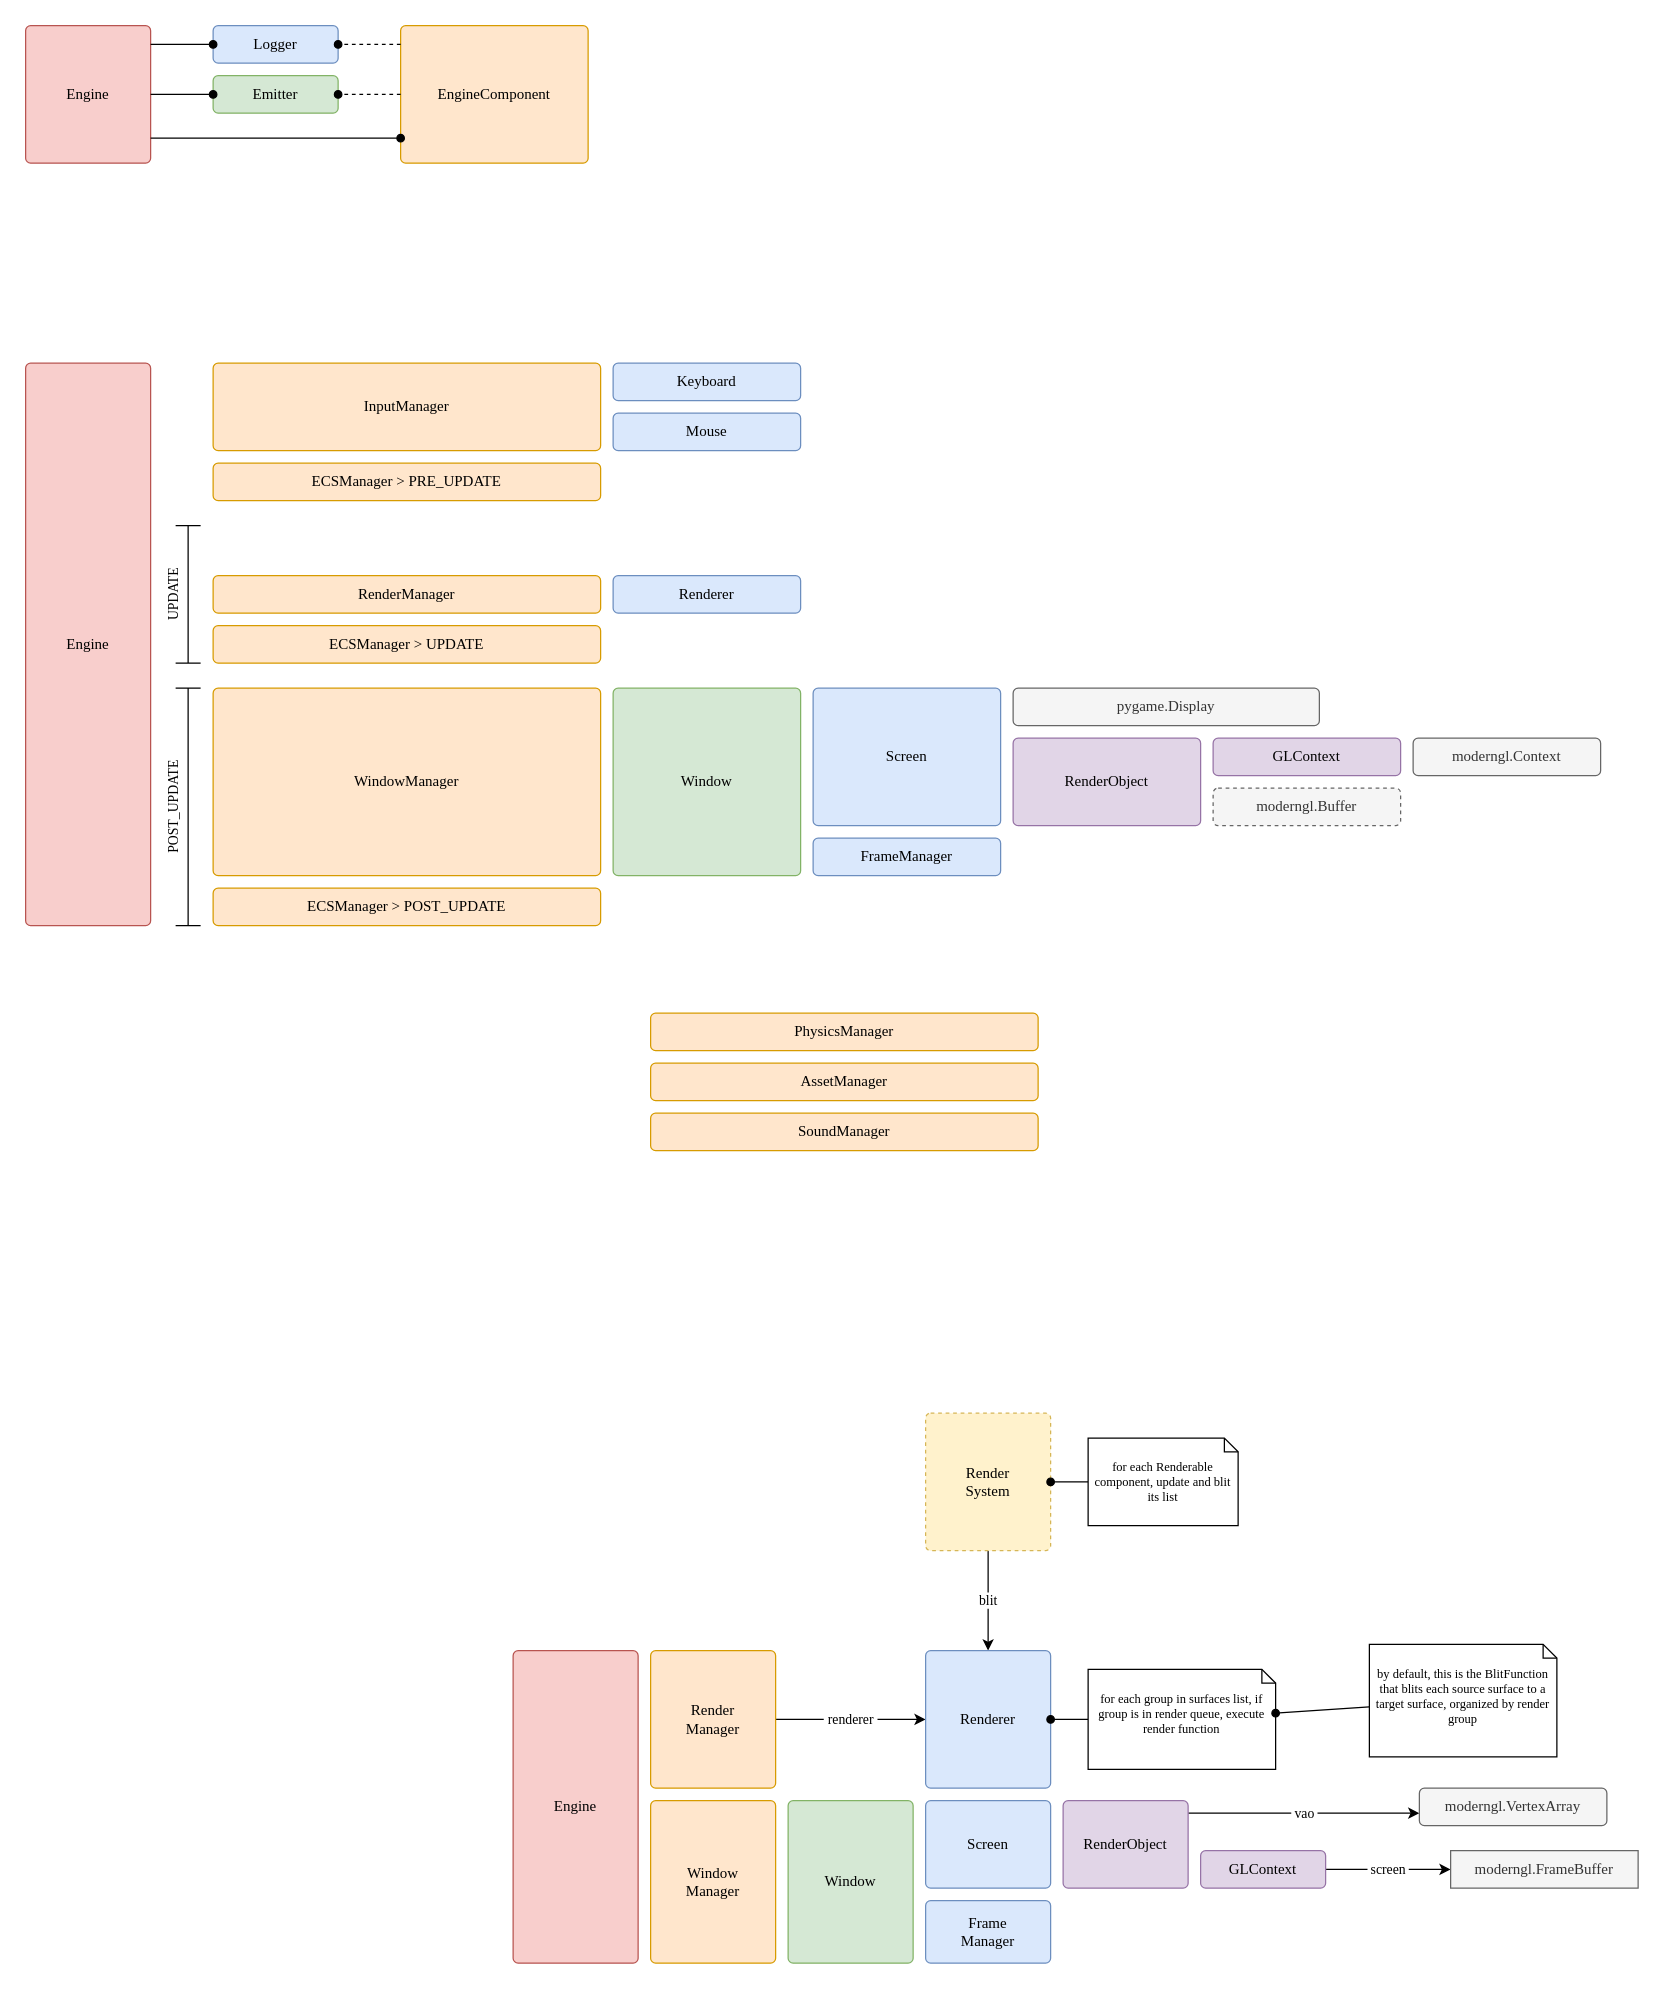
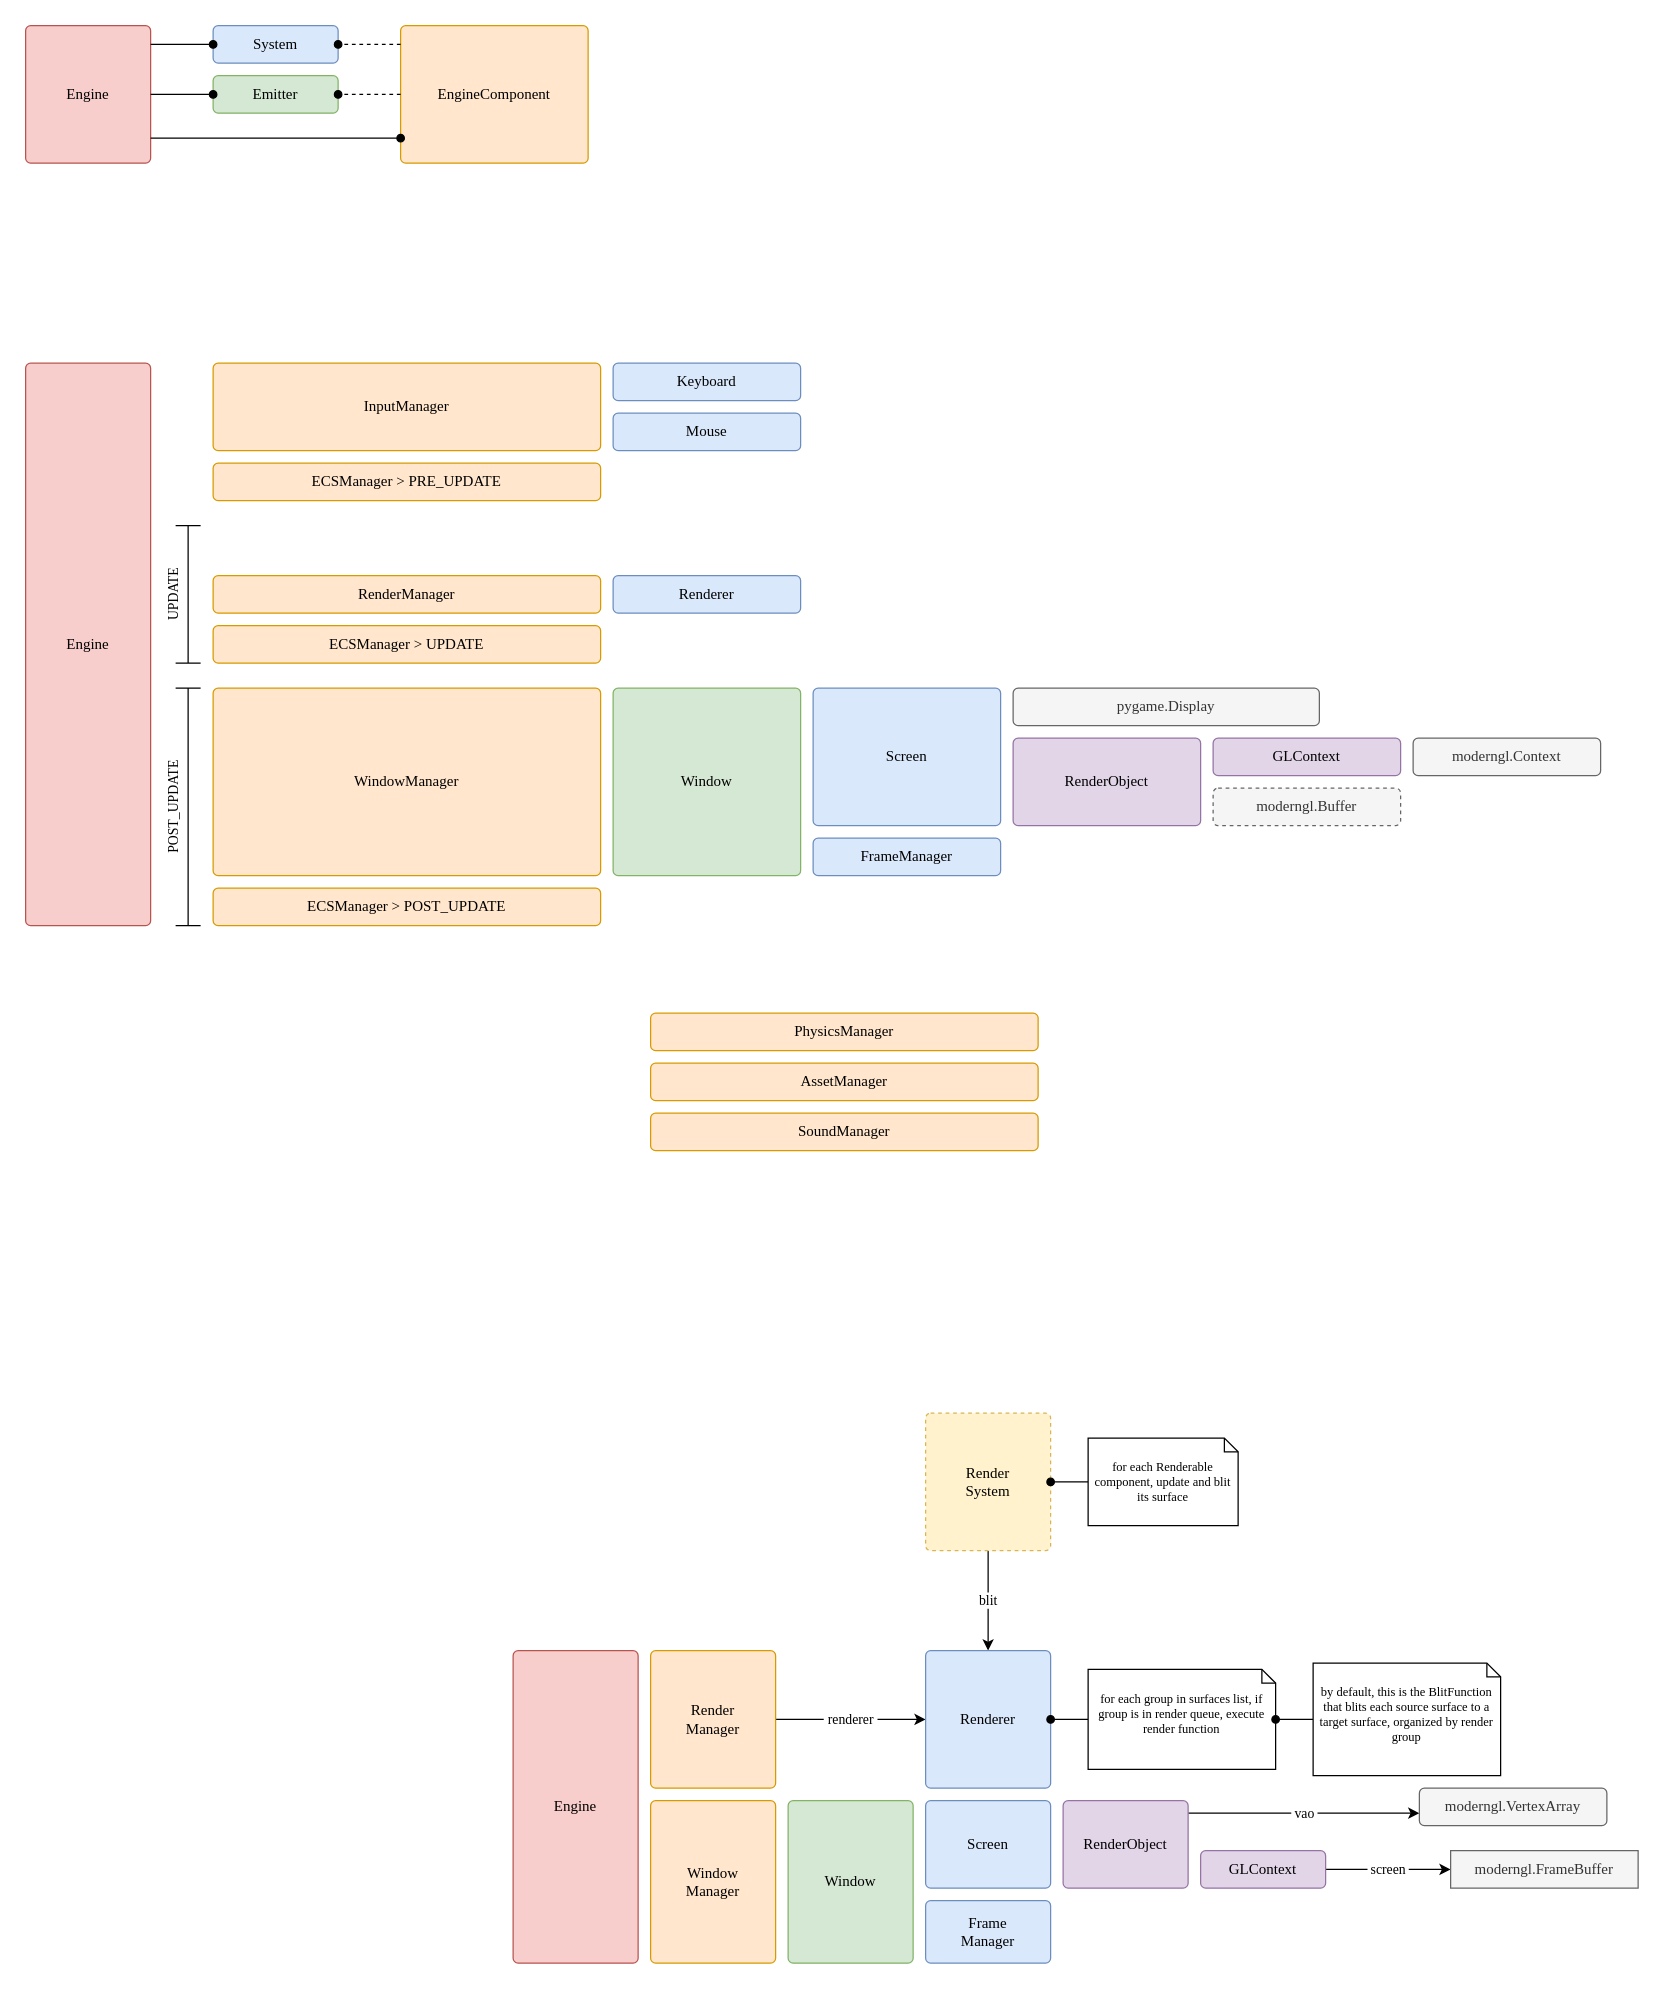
(276, 44) -> (276, 44)
(1163, 1483) -> (1163, 1483)
(1463, 1701) -> (1407, 1719)
